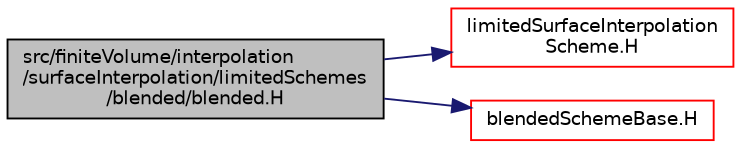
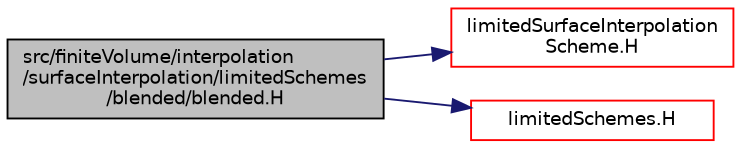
(592, 120) -> (592, 120)
